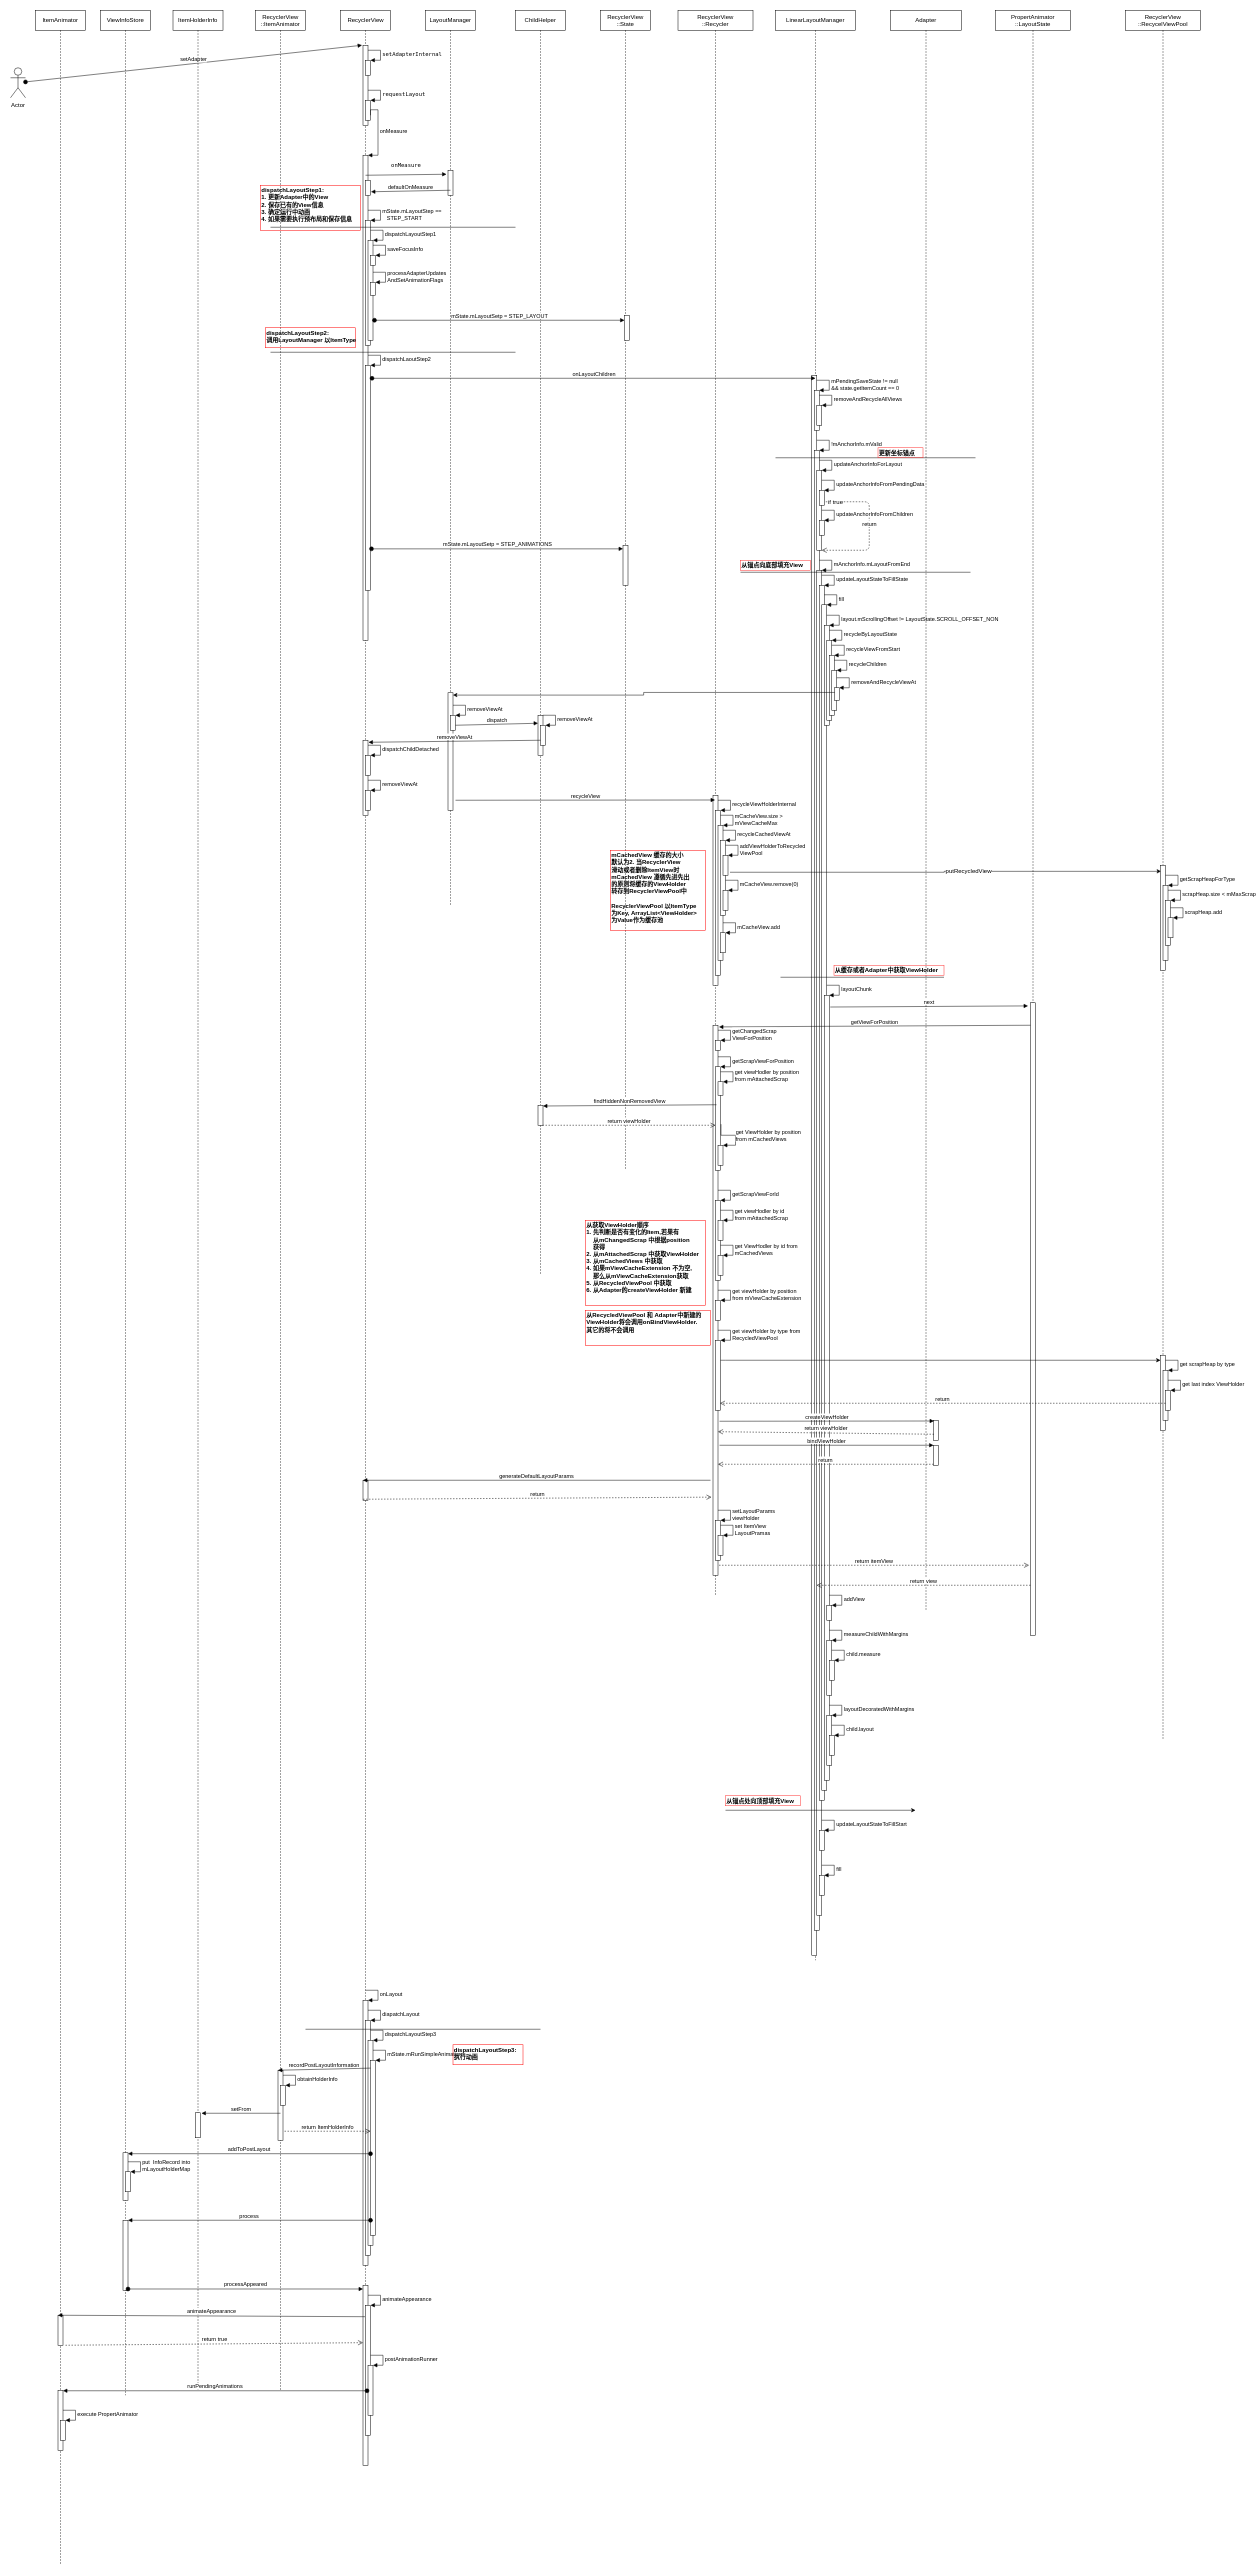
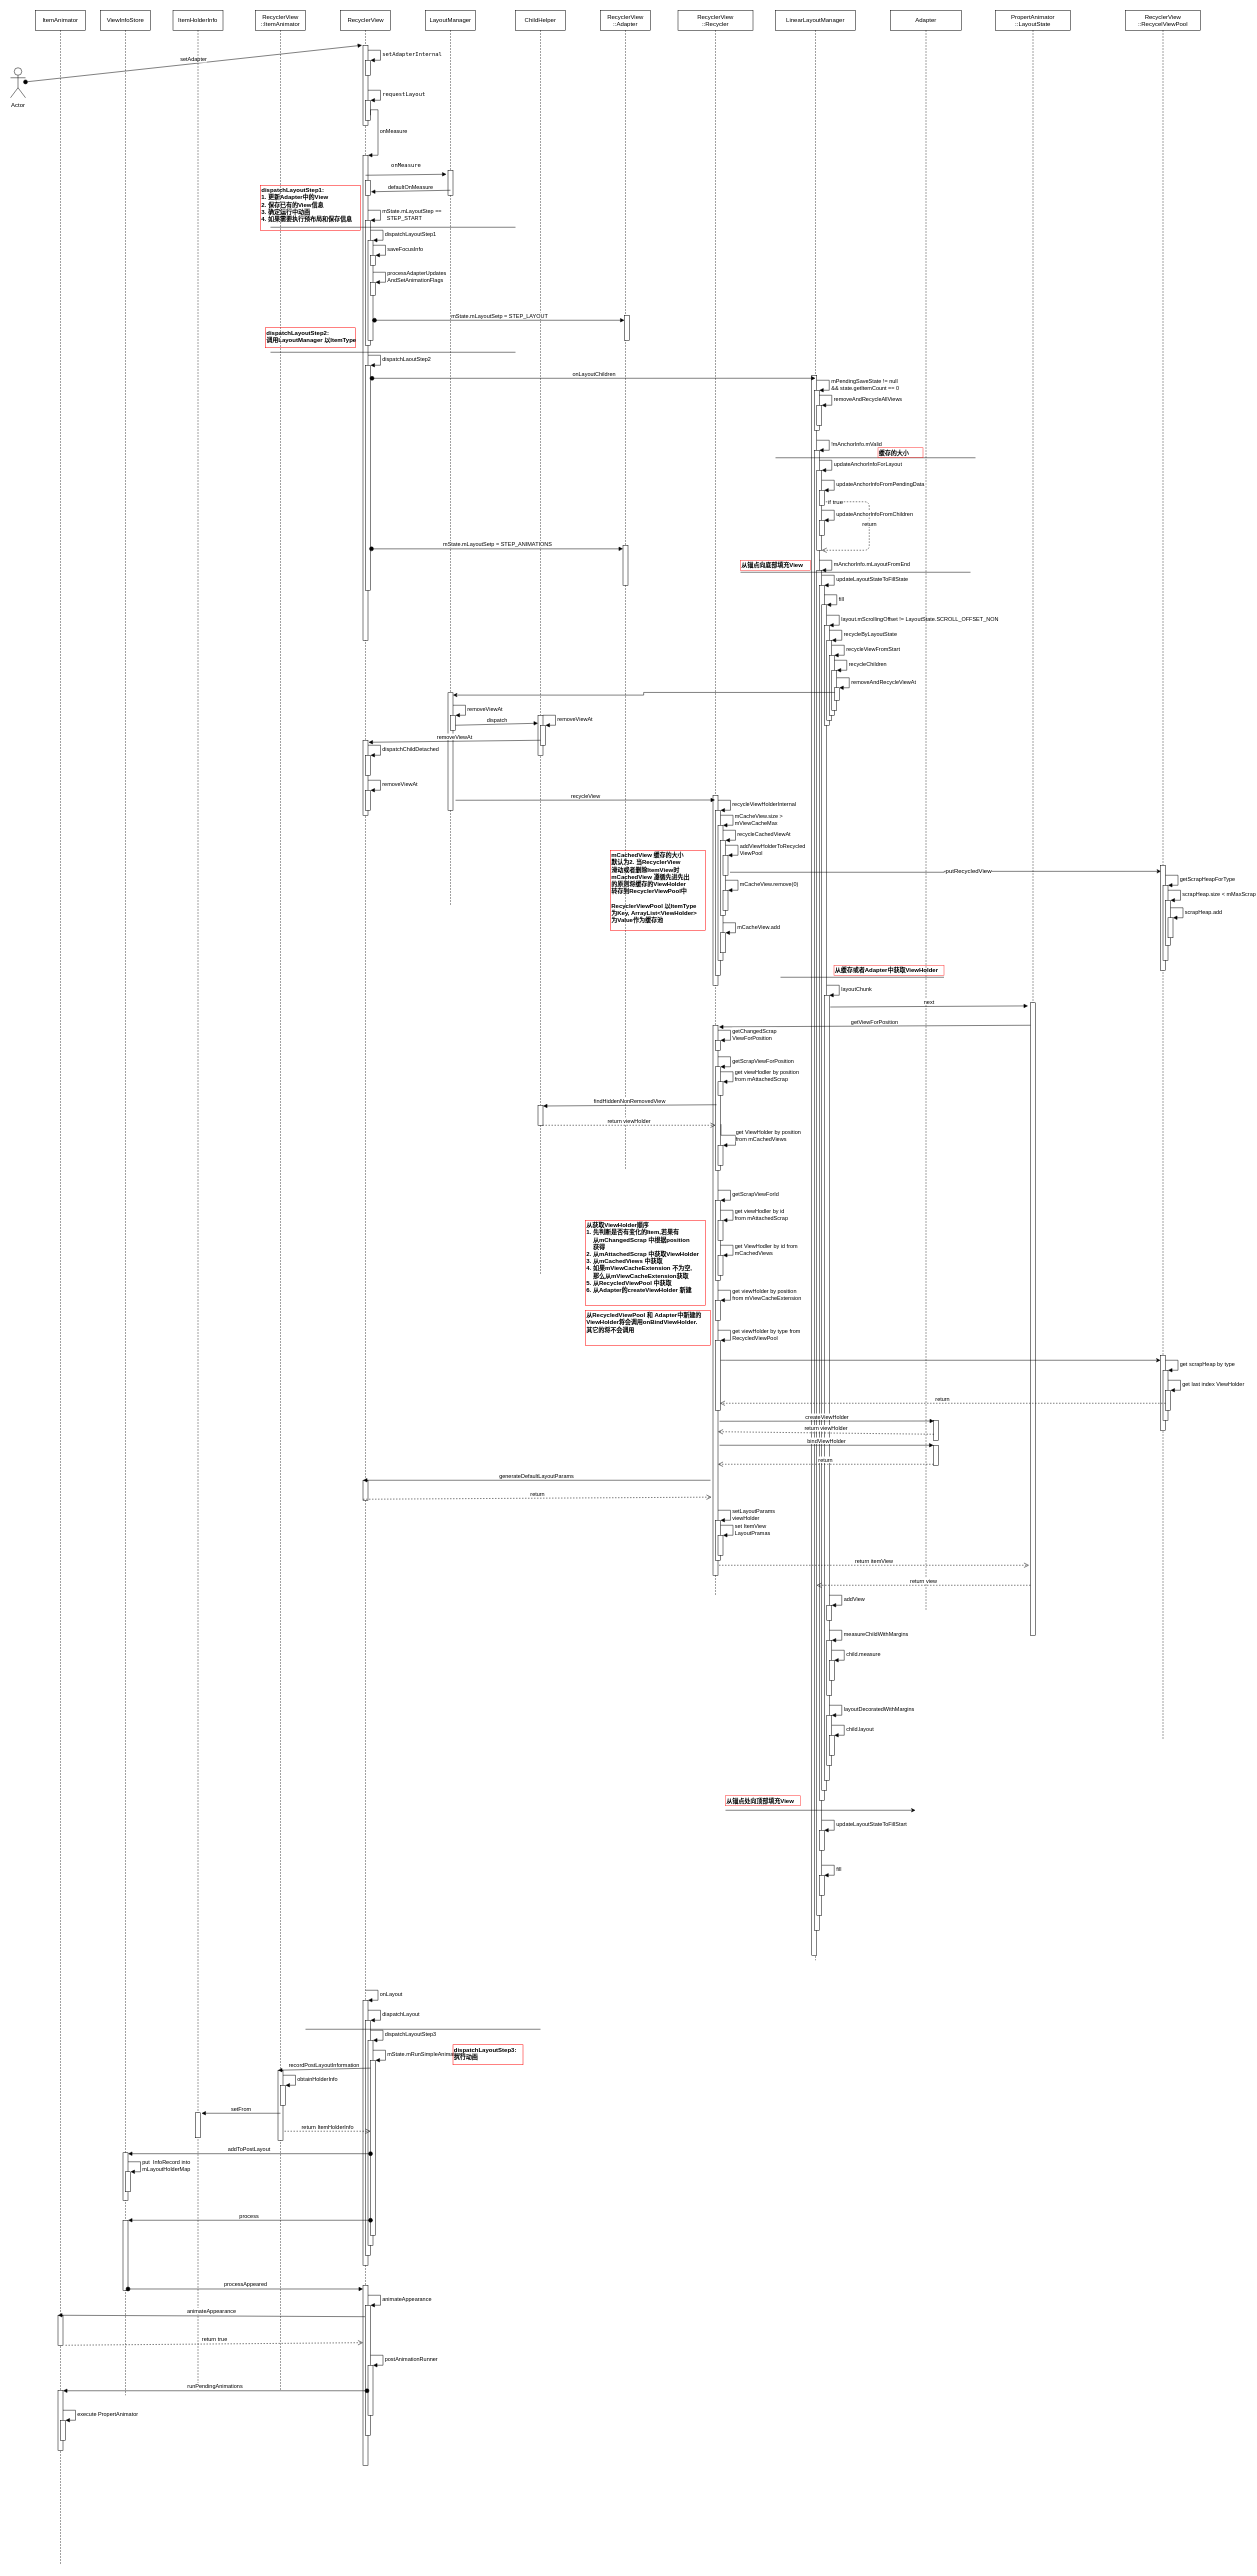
(625, 20) -> (625, 20)
(897, 453) -> (894, 453)
